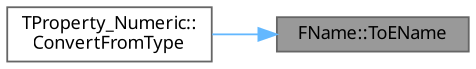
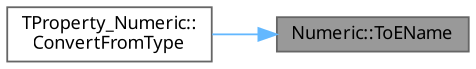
(373, 34) -> (373, 34)
